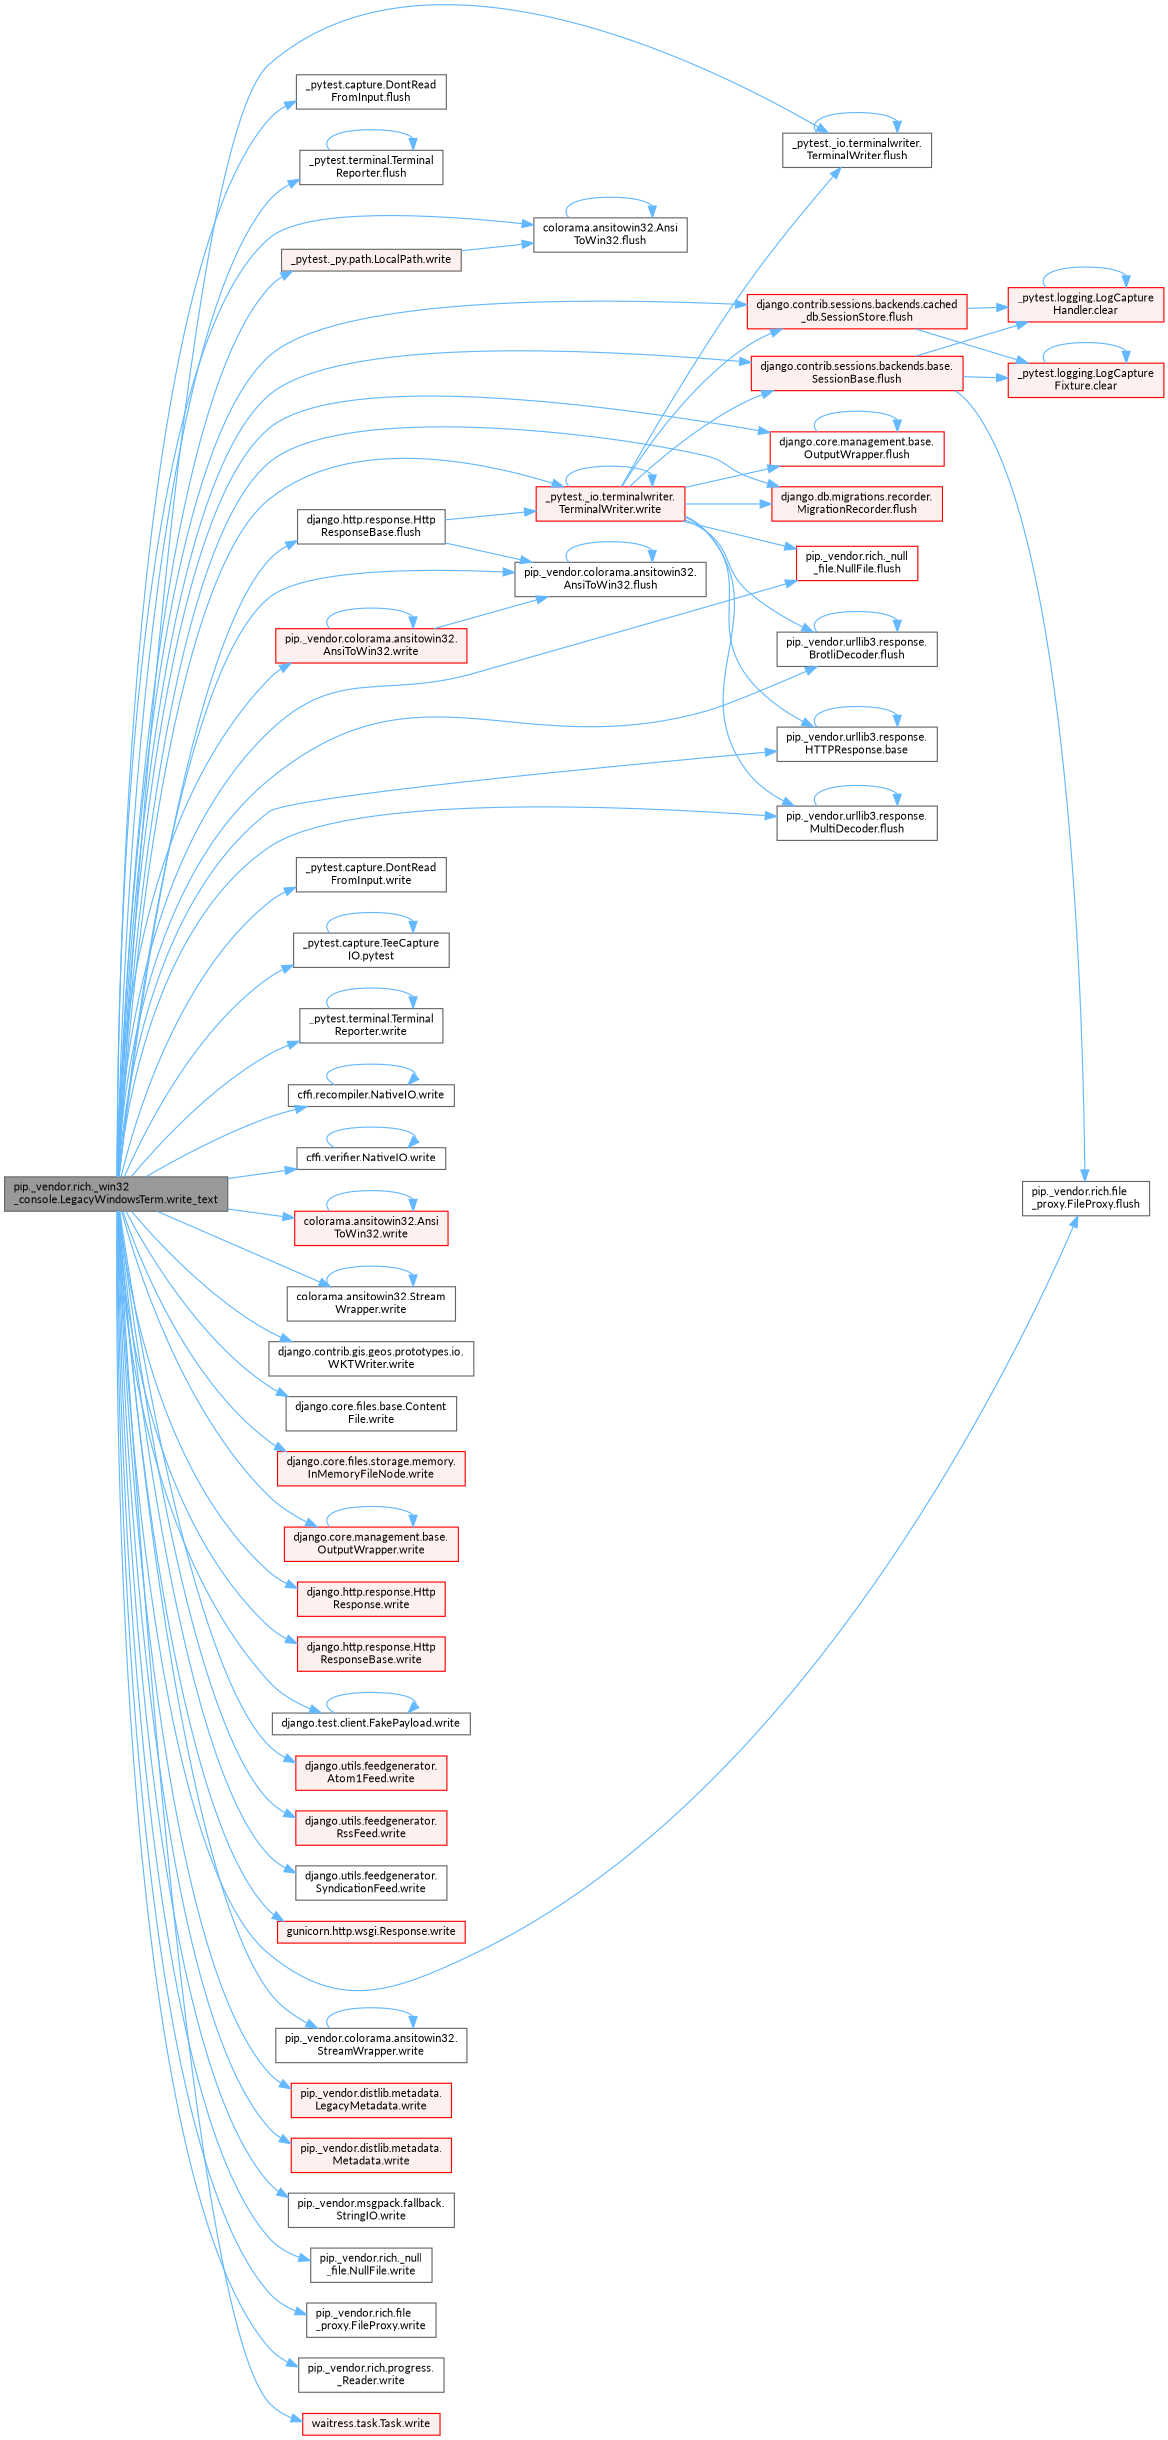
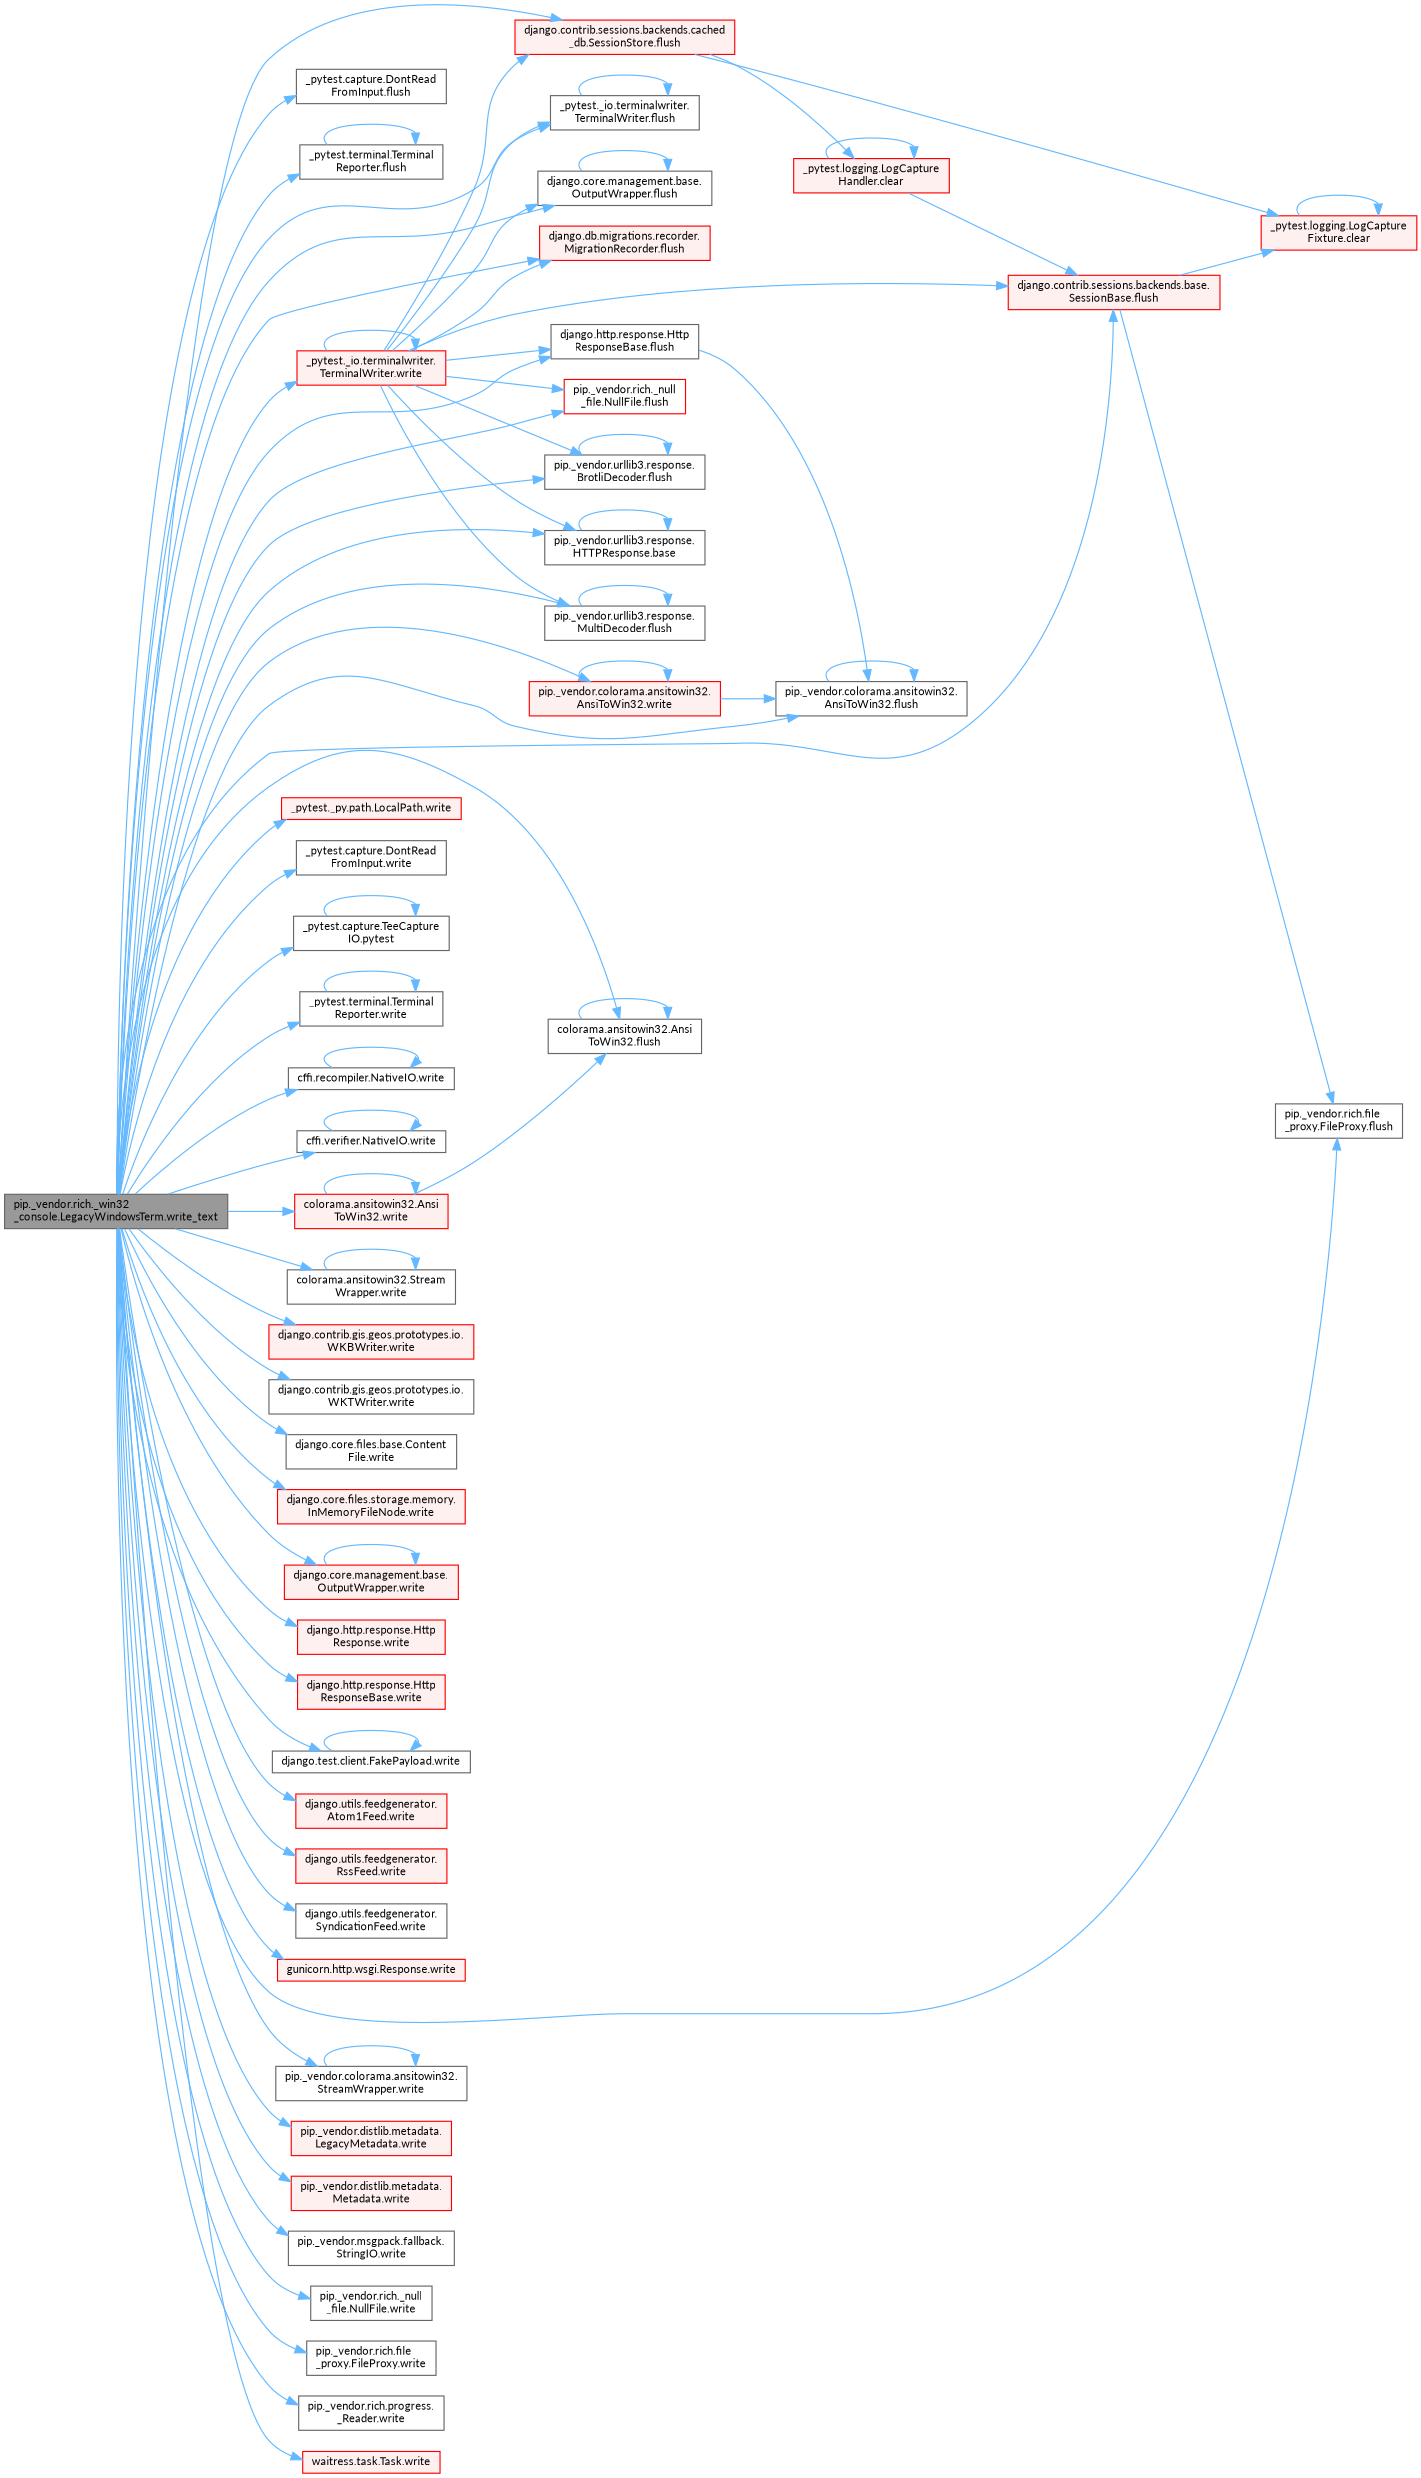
(492, 247) -> (511, 1136)
(371, 260) -> (371, 809)
(974, 338) -> (988, 232)
(857, 449) -> (625, 188)
(485, 516) -> (493, 355)
none -> (371, 1342)
